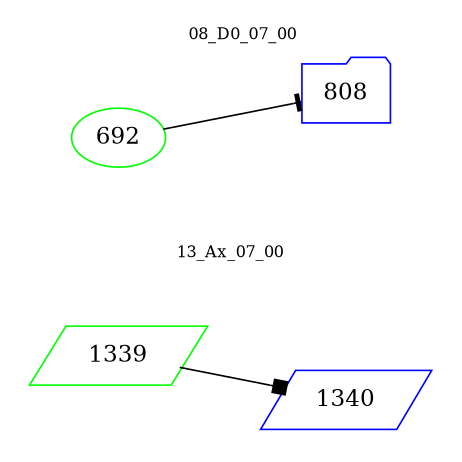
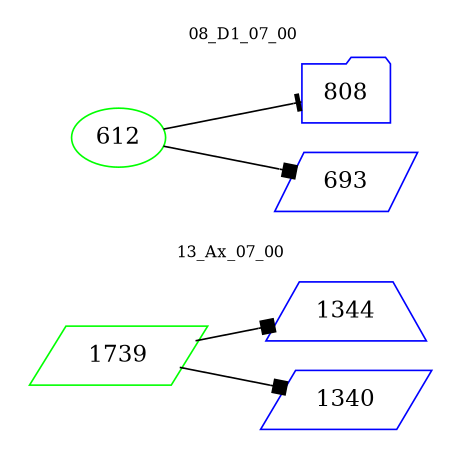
(243, 35) -> (243, 35)
(119, 138) -> (119, 138)
none -> (346, 182)
none -> (346, 311)
(119, 356) -> (119, 356)
